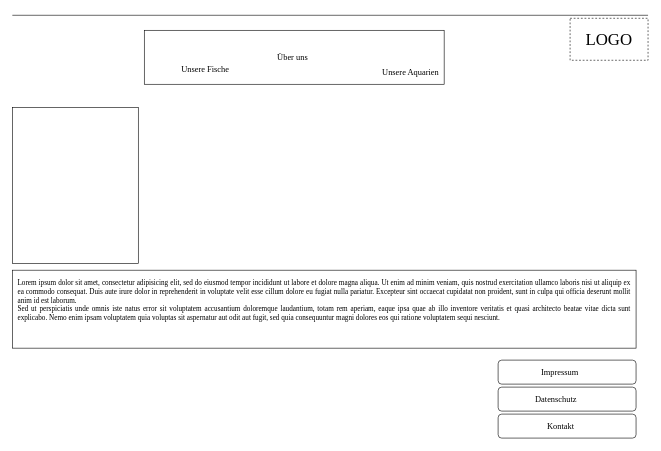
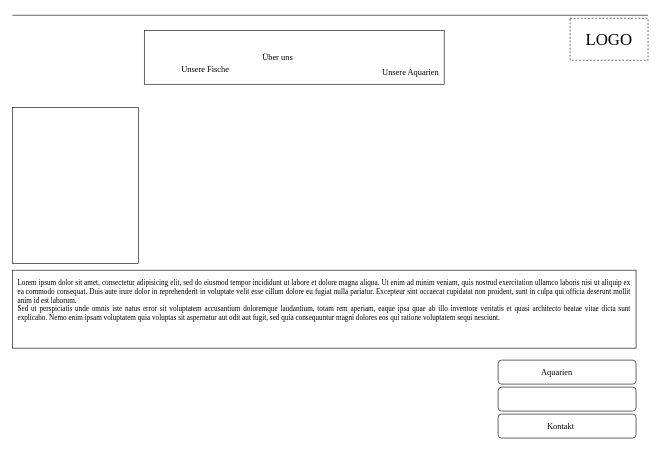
(294, 57) -> (279, 57)
(563, 373) -> (559, 373)
(585, 399) -> none
